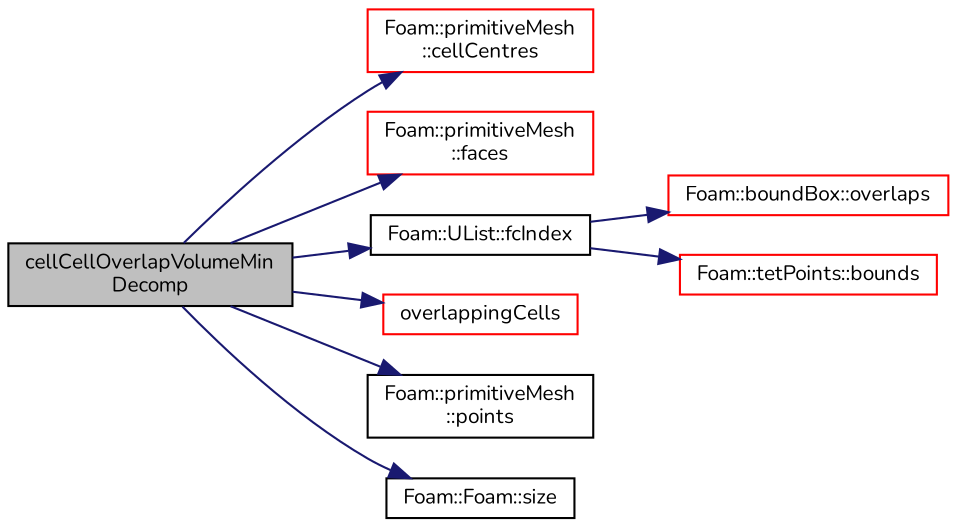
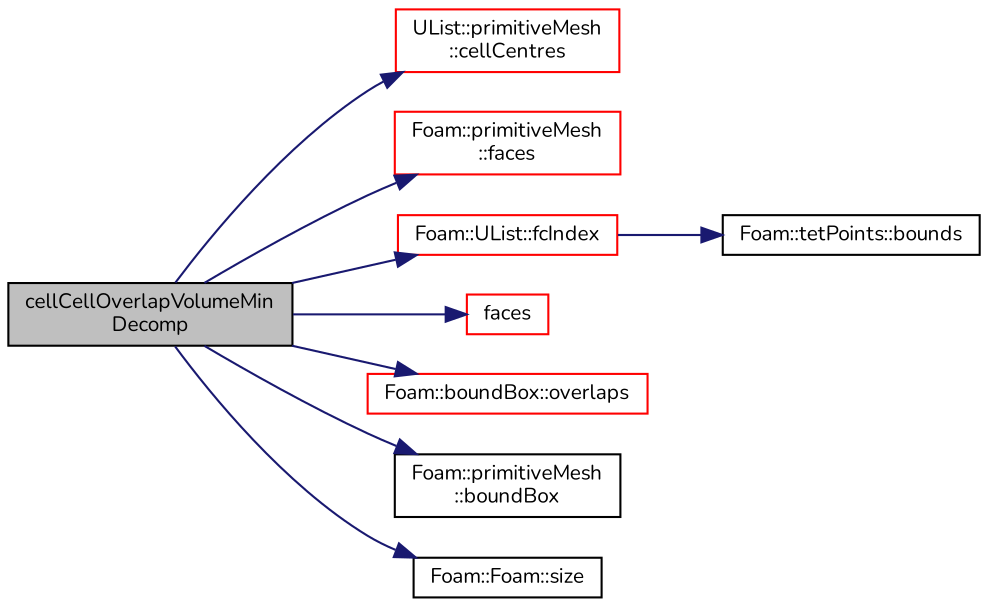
(480, 41) -> (508, 41)
(619, 218) -> (344, 357)
(480, 235) -> (508, 235)
(808, 275) -> (851, 235)
(480, 314) -> (508, 314)
(480, 406) -> (508, 486)
